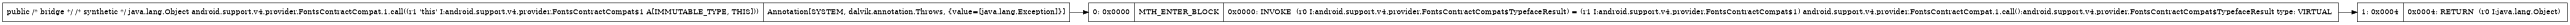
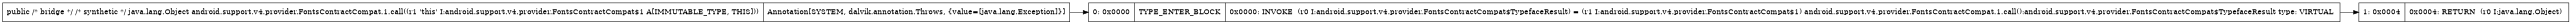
(1179, 12) -> (1180, 12)
